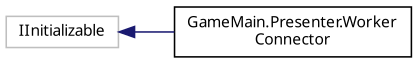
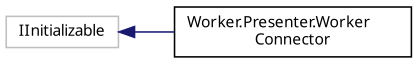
(293, 32) -> (293, 32)
